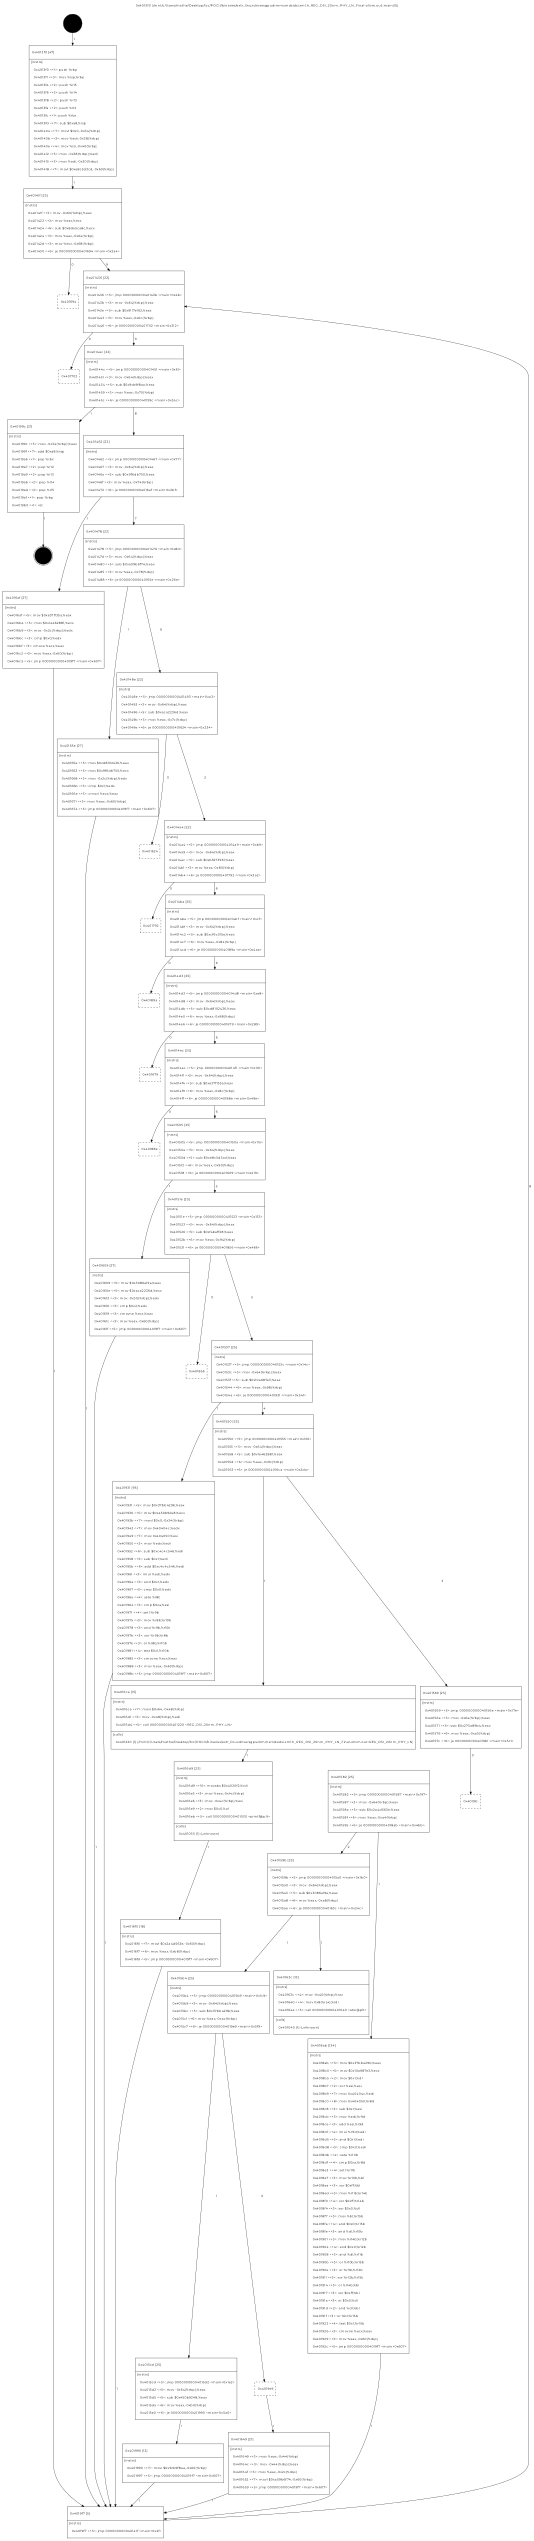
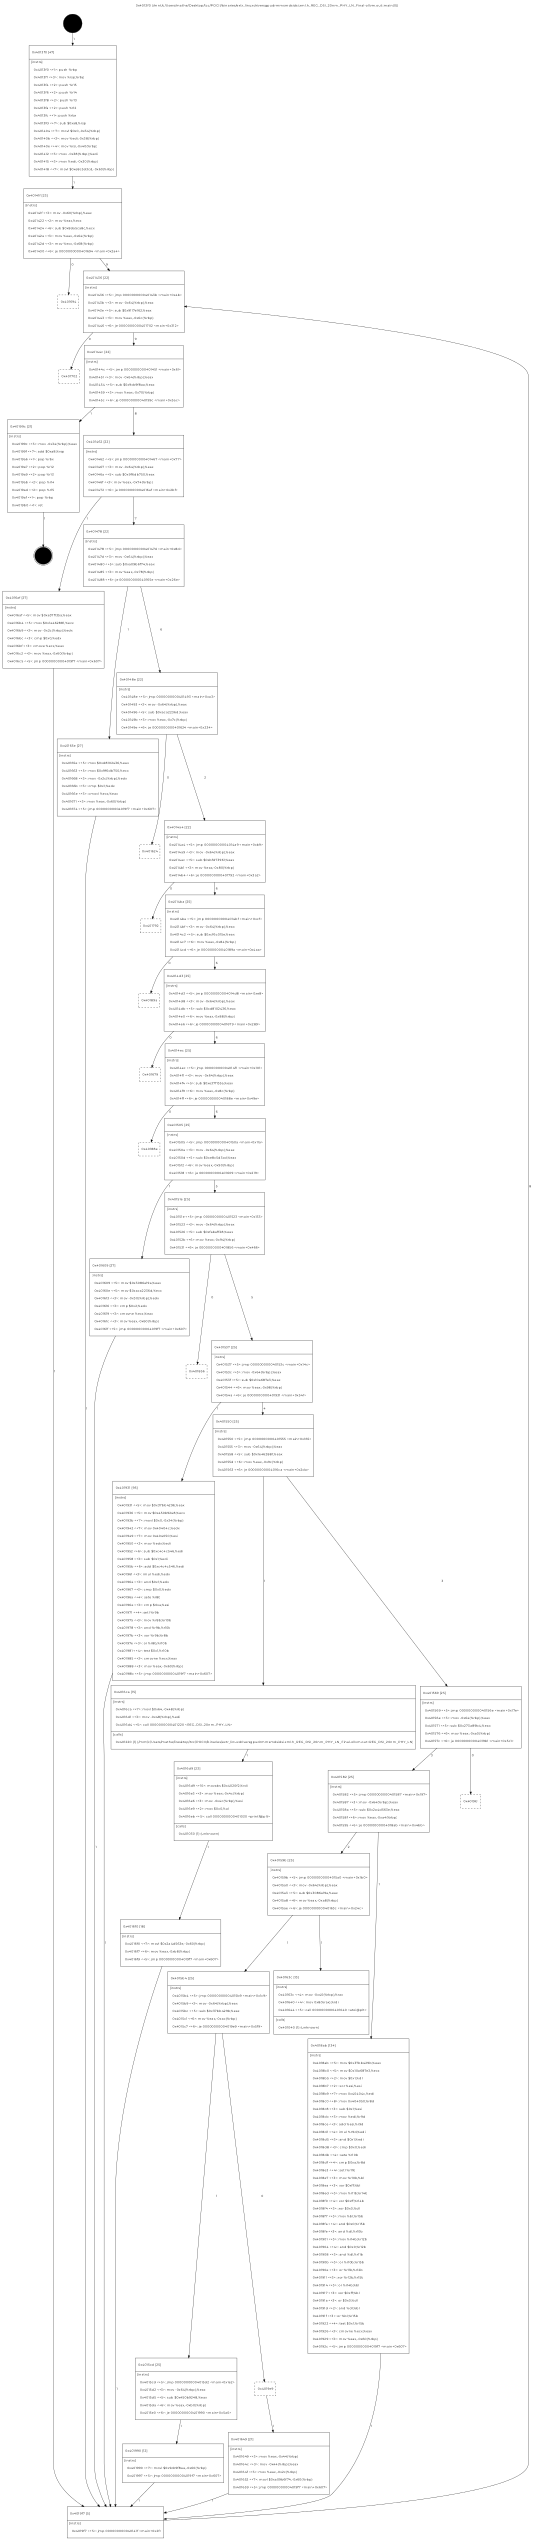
none -> (426, 1759)
